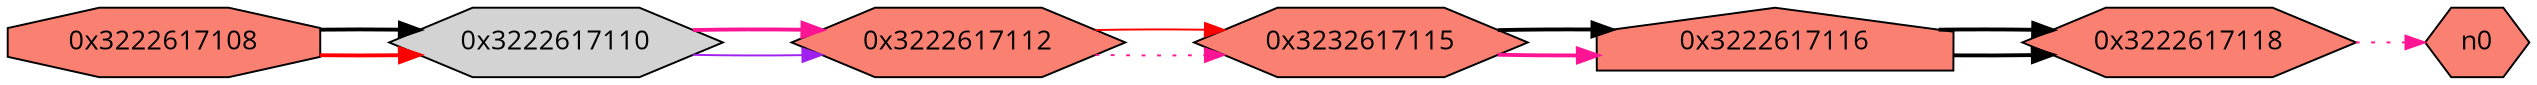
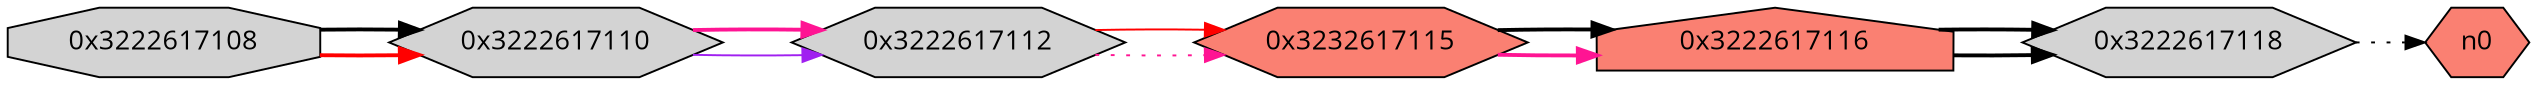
(164, 42) -> (164, 42)
(958, 42) -> (958, 42)
(2189, 42) -> (2189, 42)
(2380, 42) -> (2380, 42)
